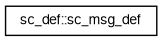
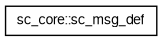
(81, 21) -> (81, 21)
